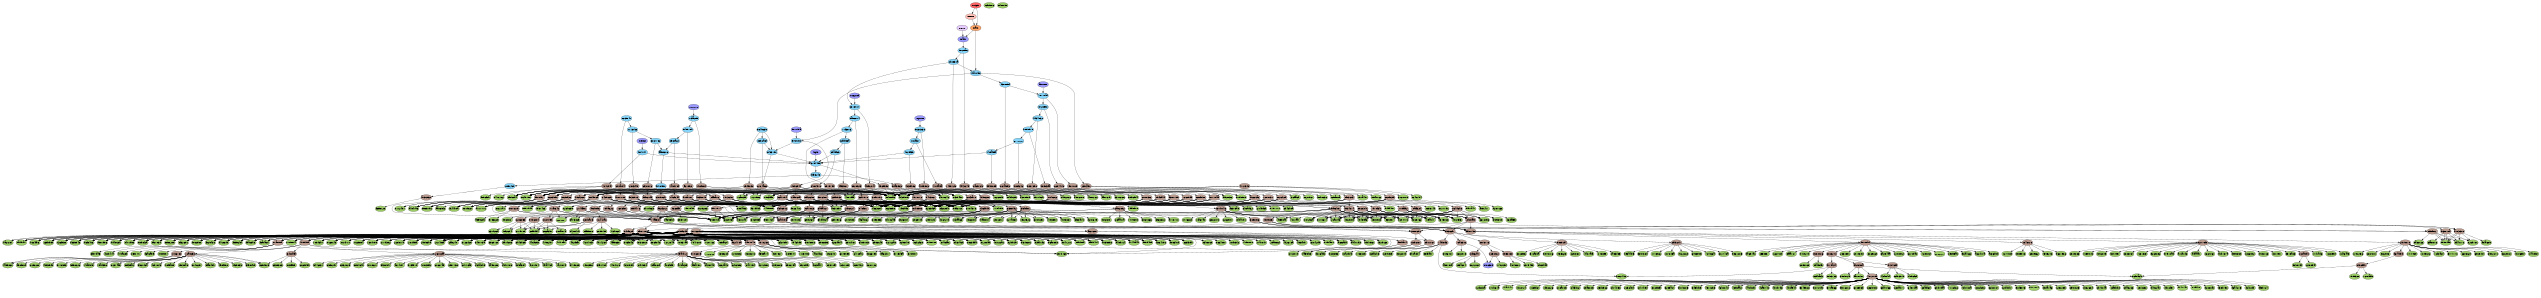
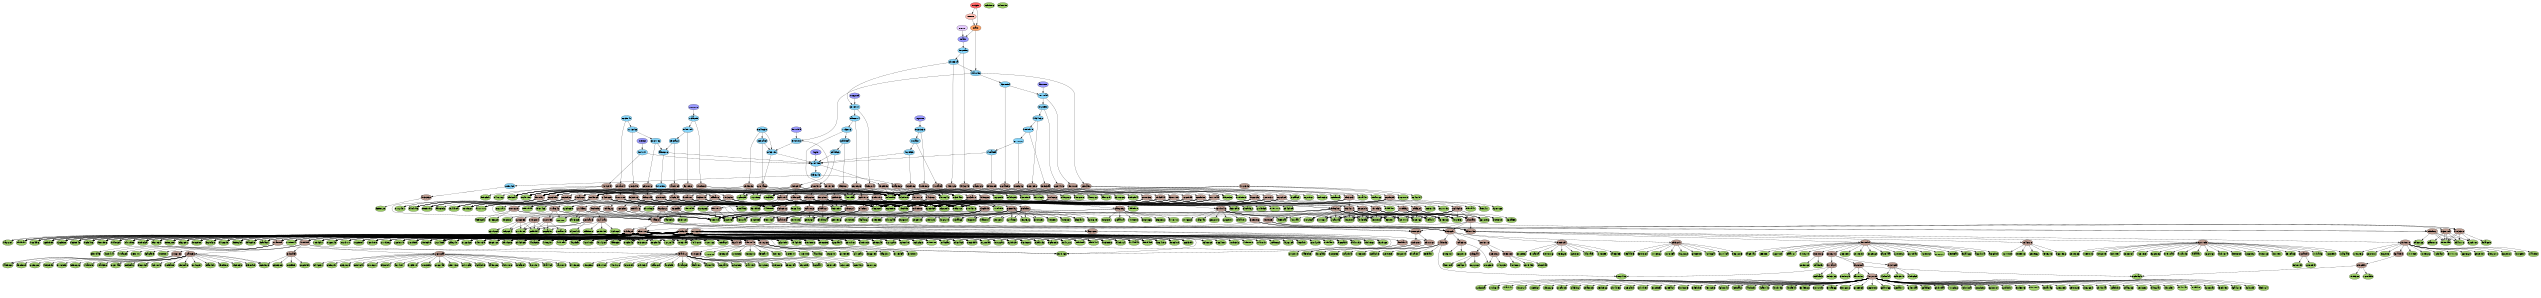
(1488, 265) -> (1488, 265)
